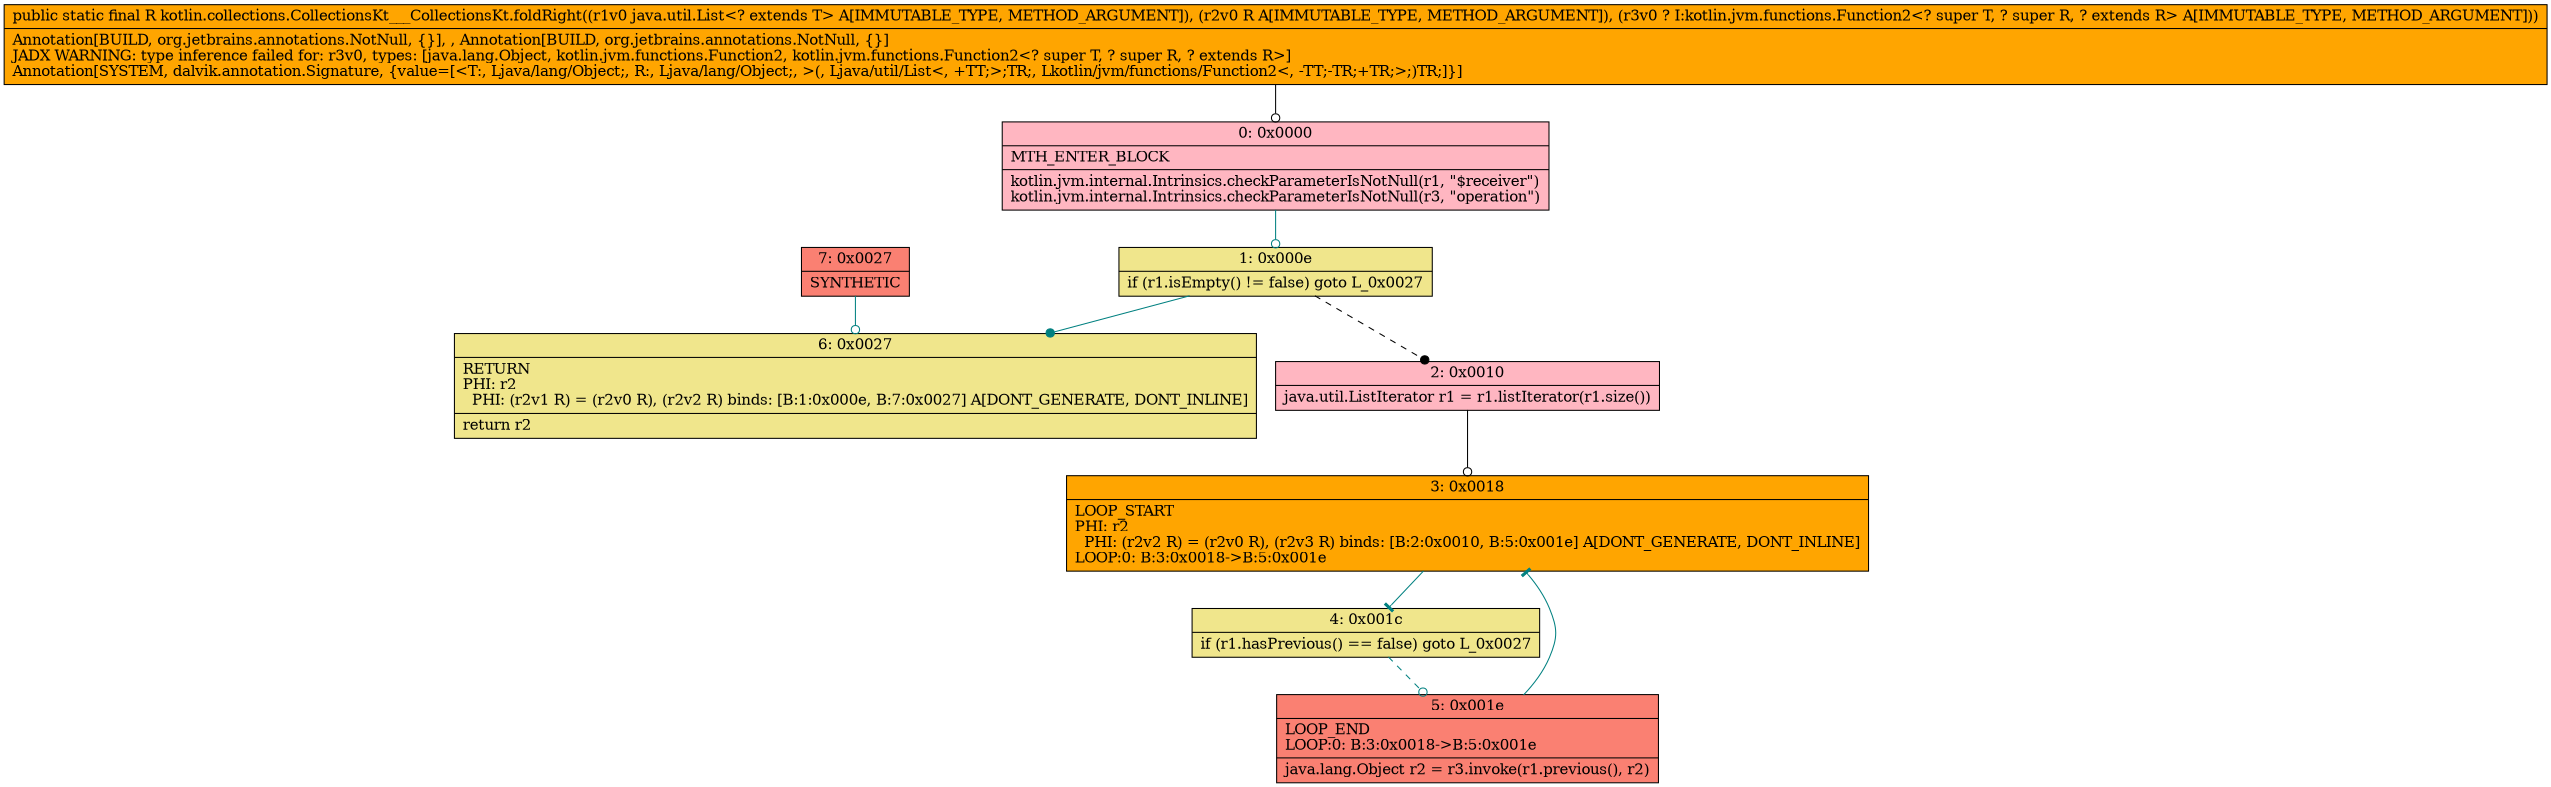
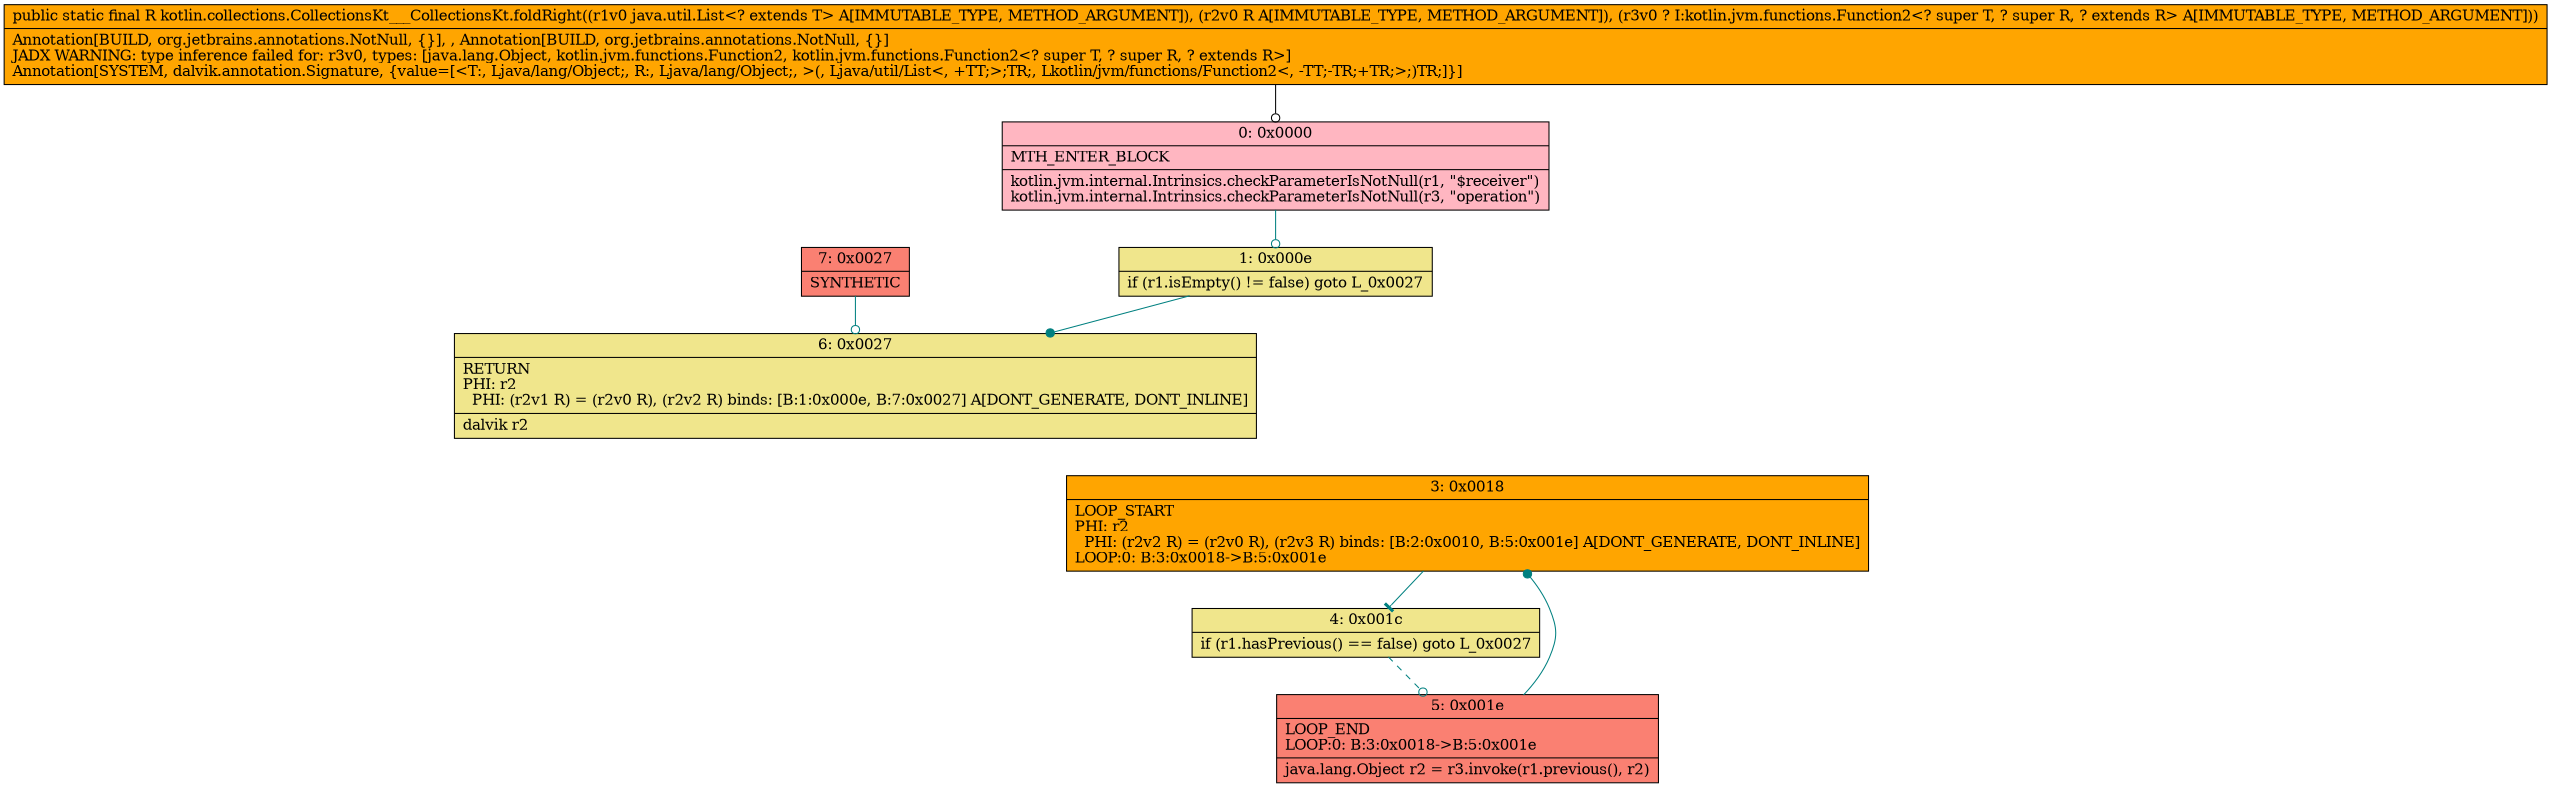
(1468, 386) -> none
(497, 425) -> (496, 425)
(1556, 636) -> (1556, 636)
